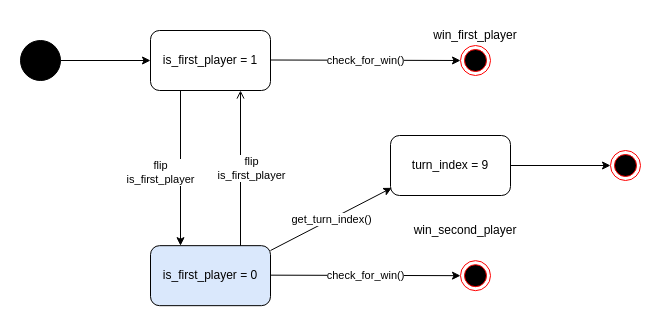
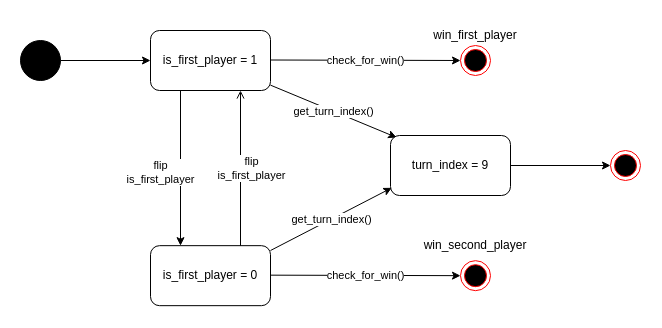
none -> (331, 110)
(466, 231) -> (476, 246)
(211, 276) -> (211, 276)
